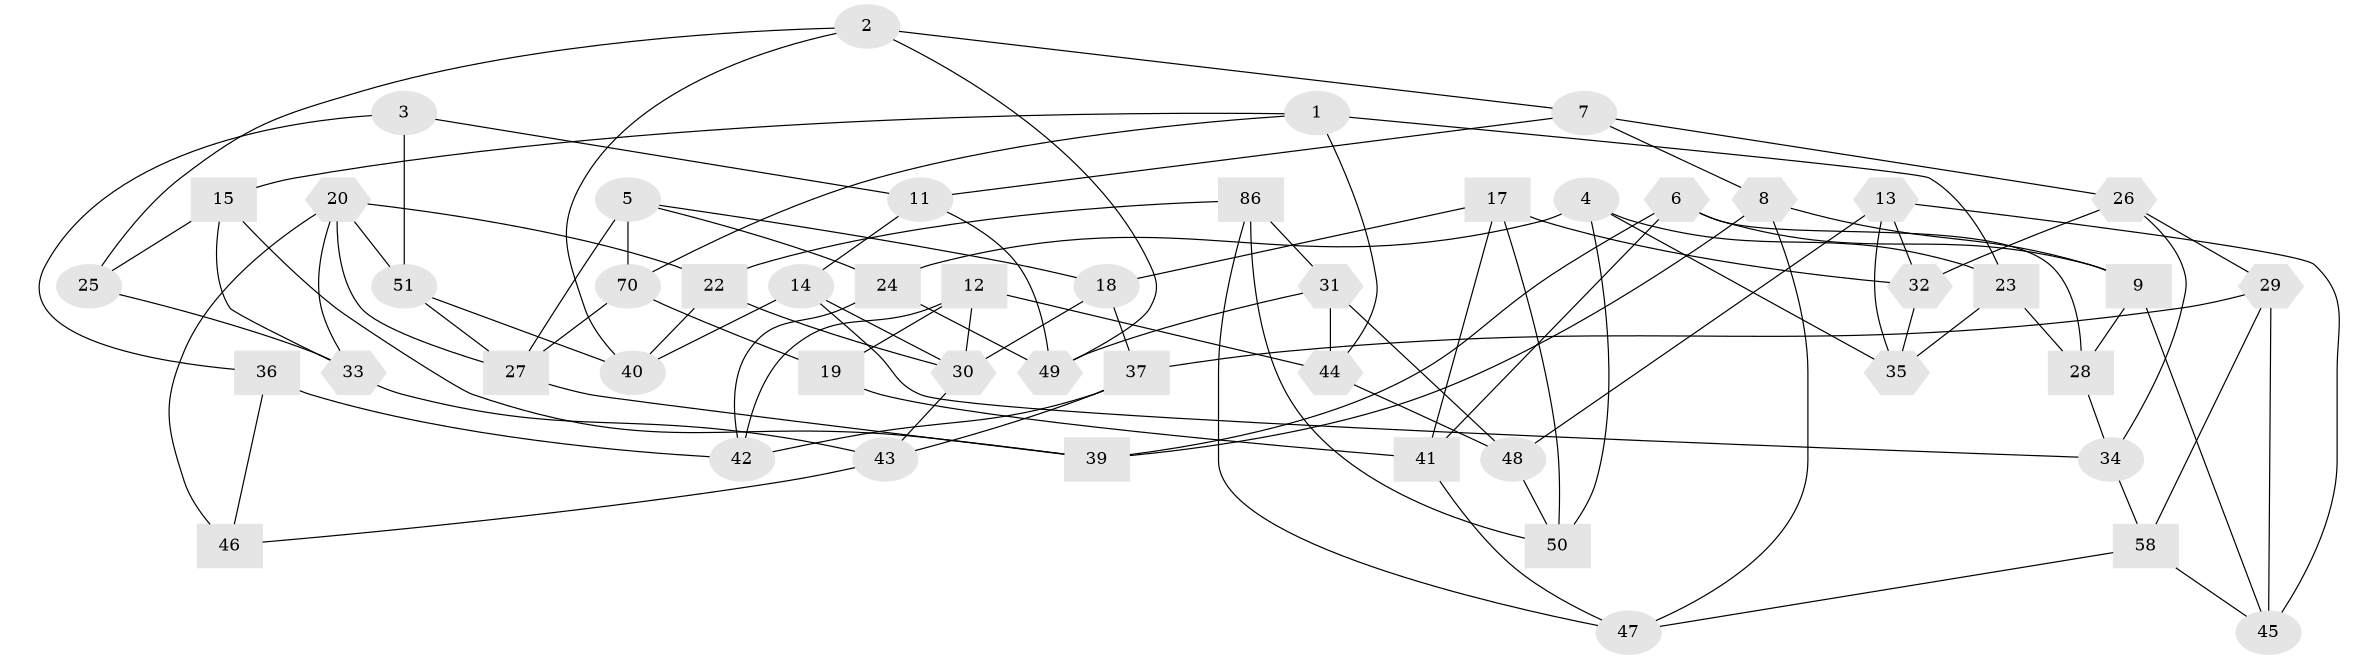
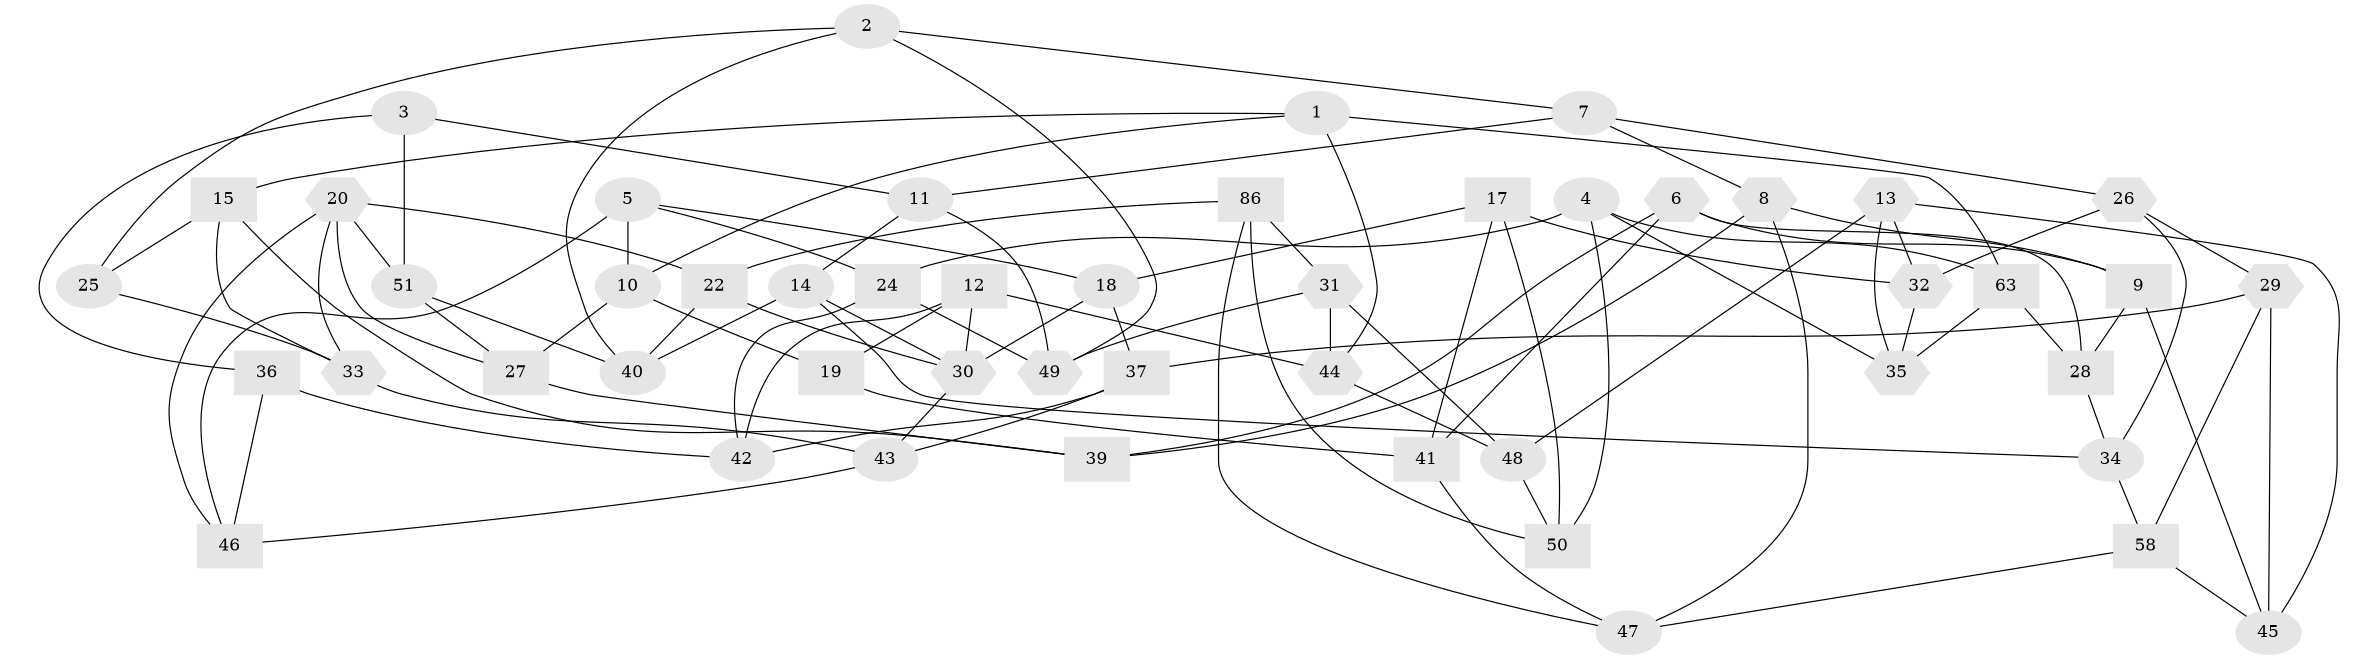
(628, 286) -> (628, 286)
(2006, 286) -> (2006, 286)
(569, 288) -> (332, 315)
